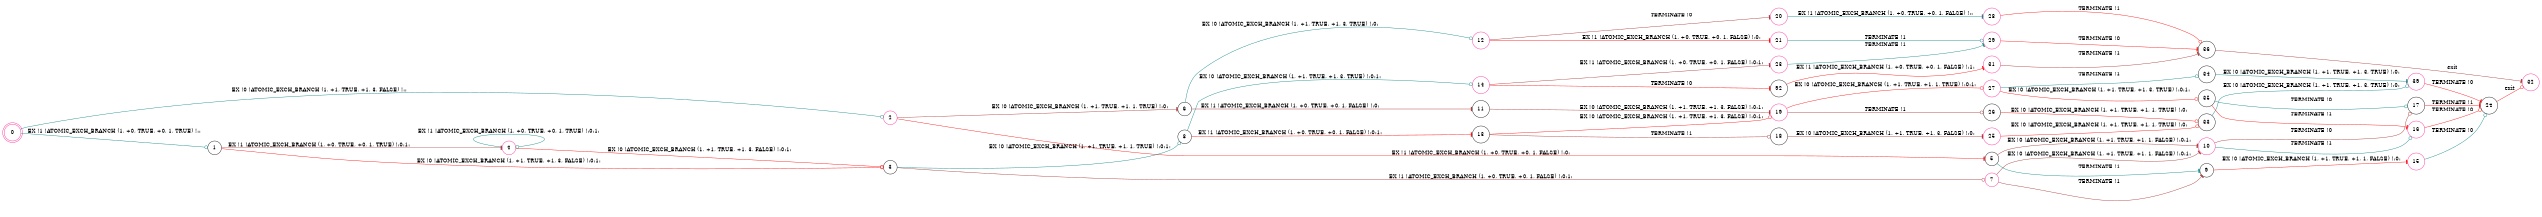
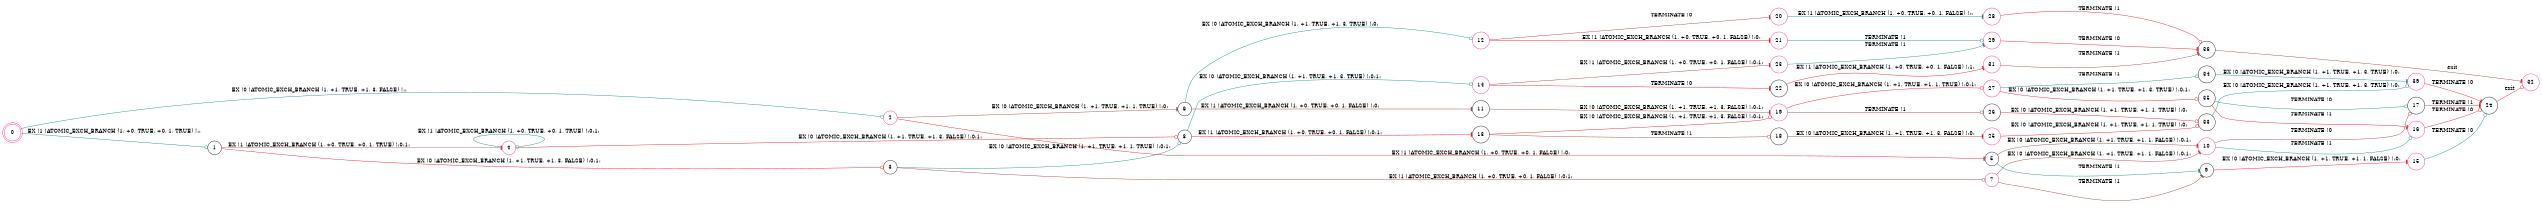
(1779, 88) -> (1779, 88)
(698, 157) -> (845, 142)
